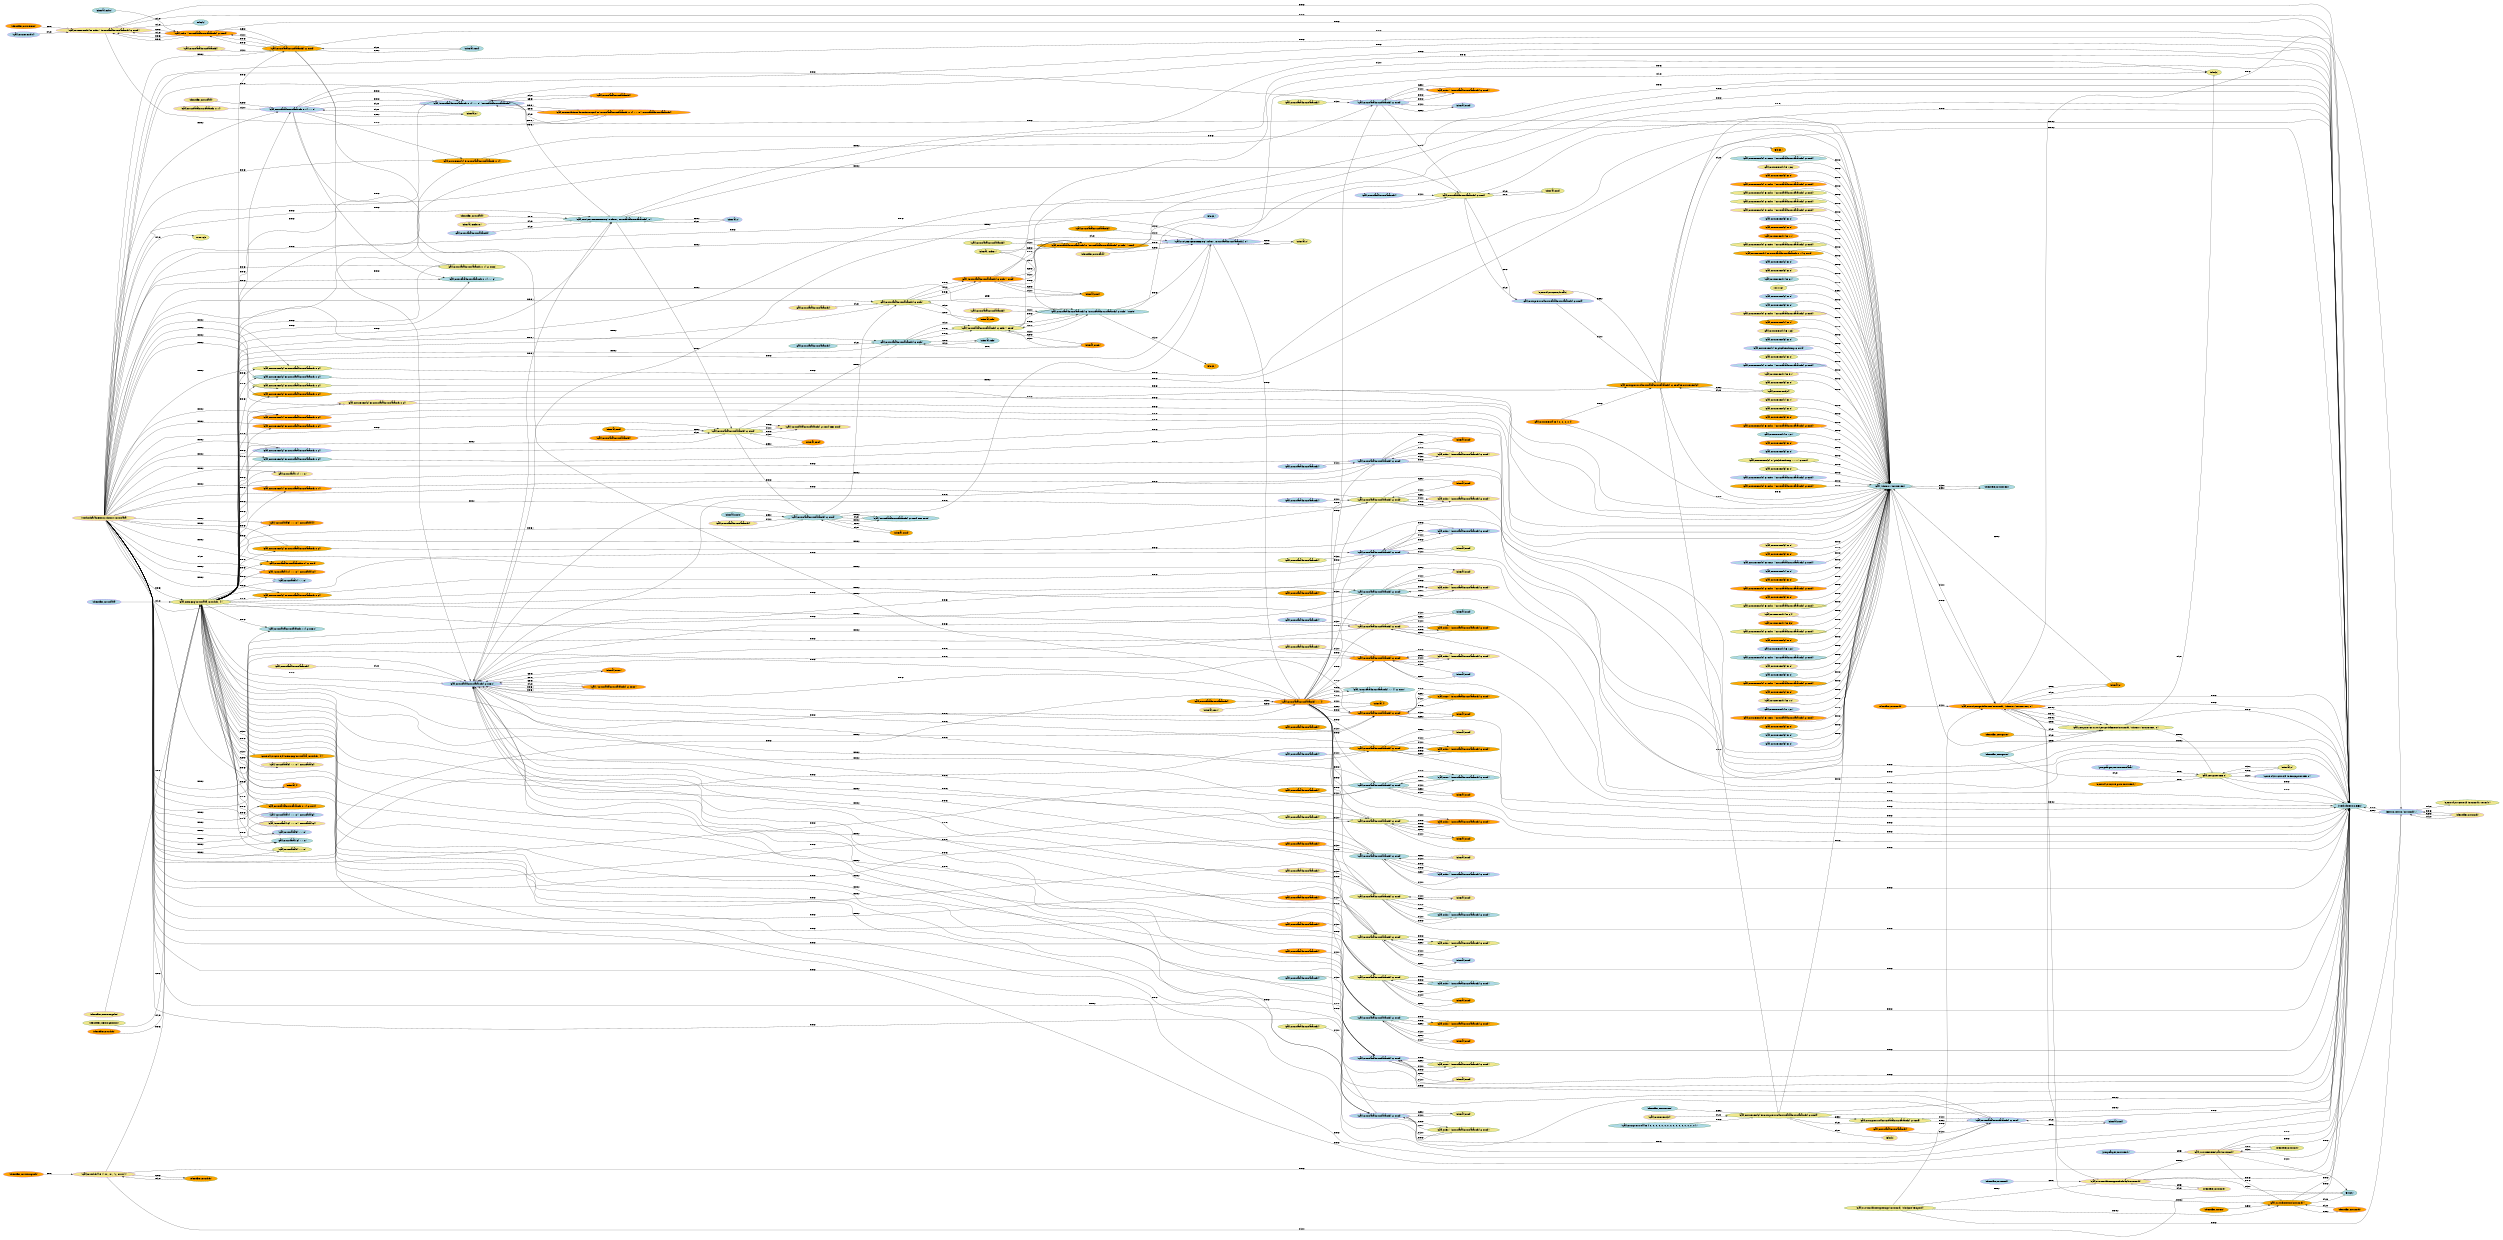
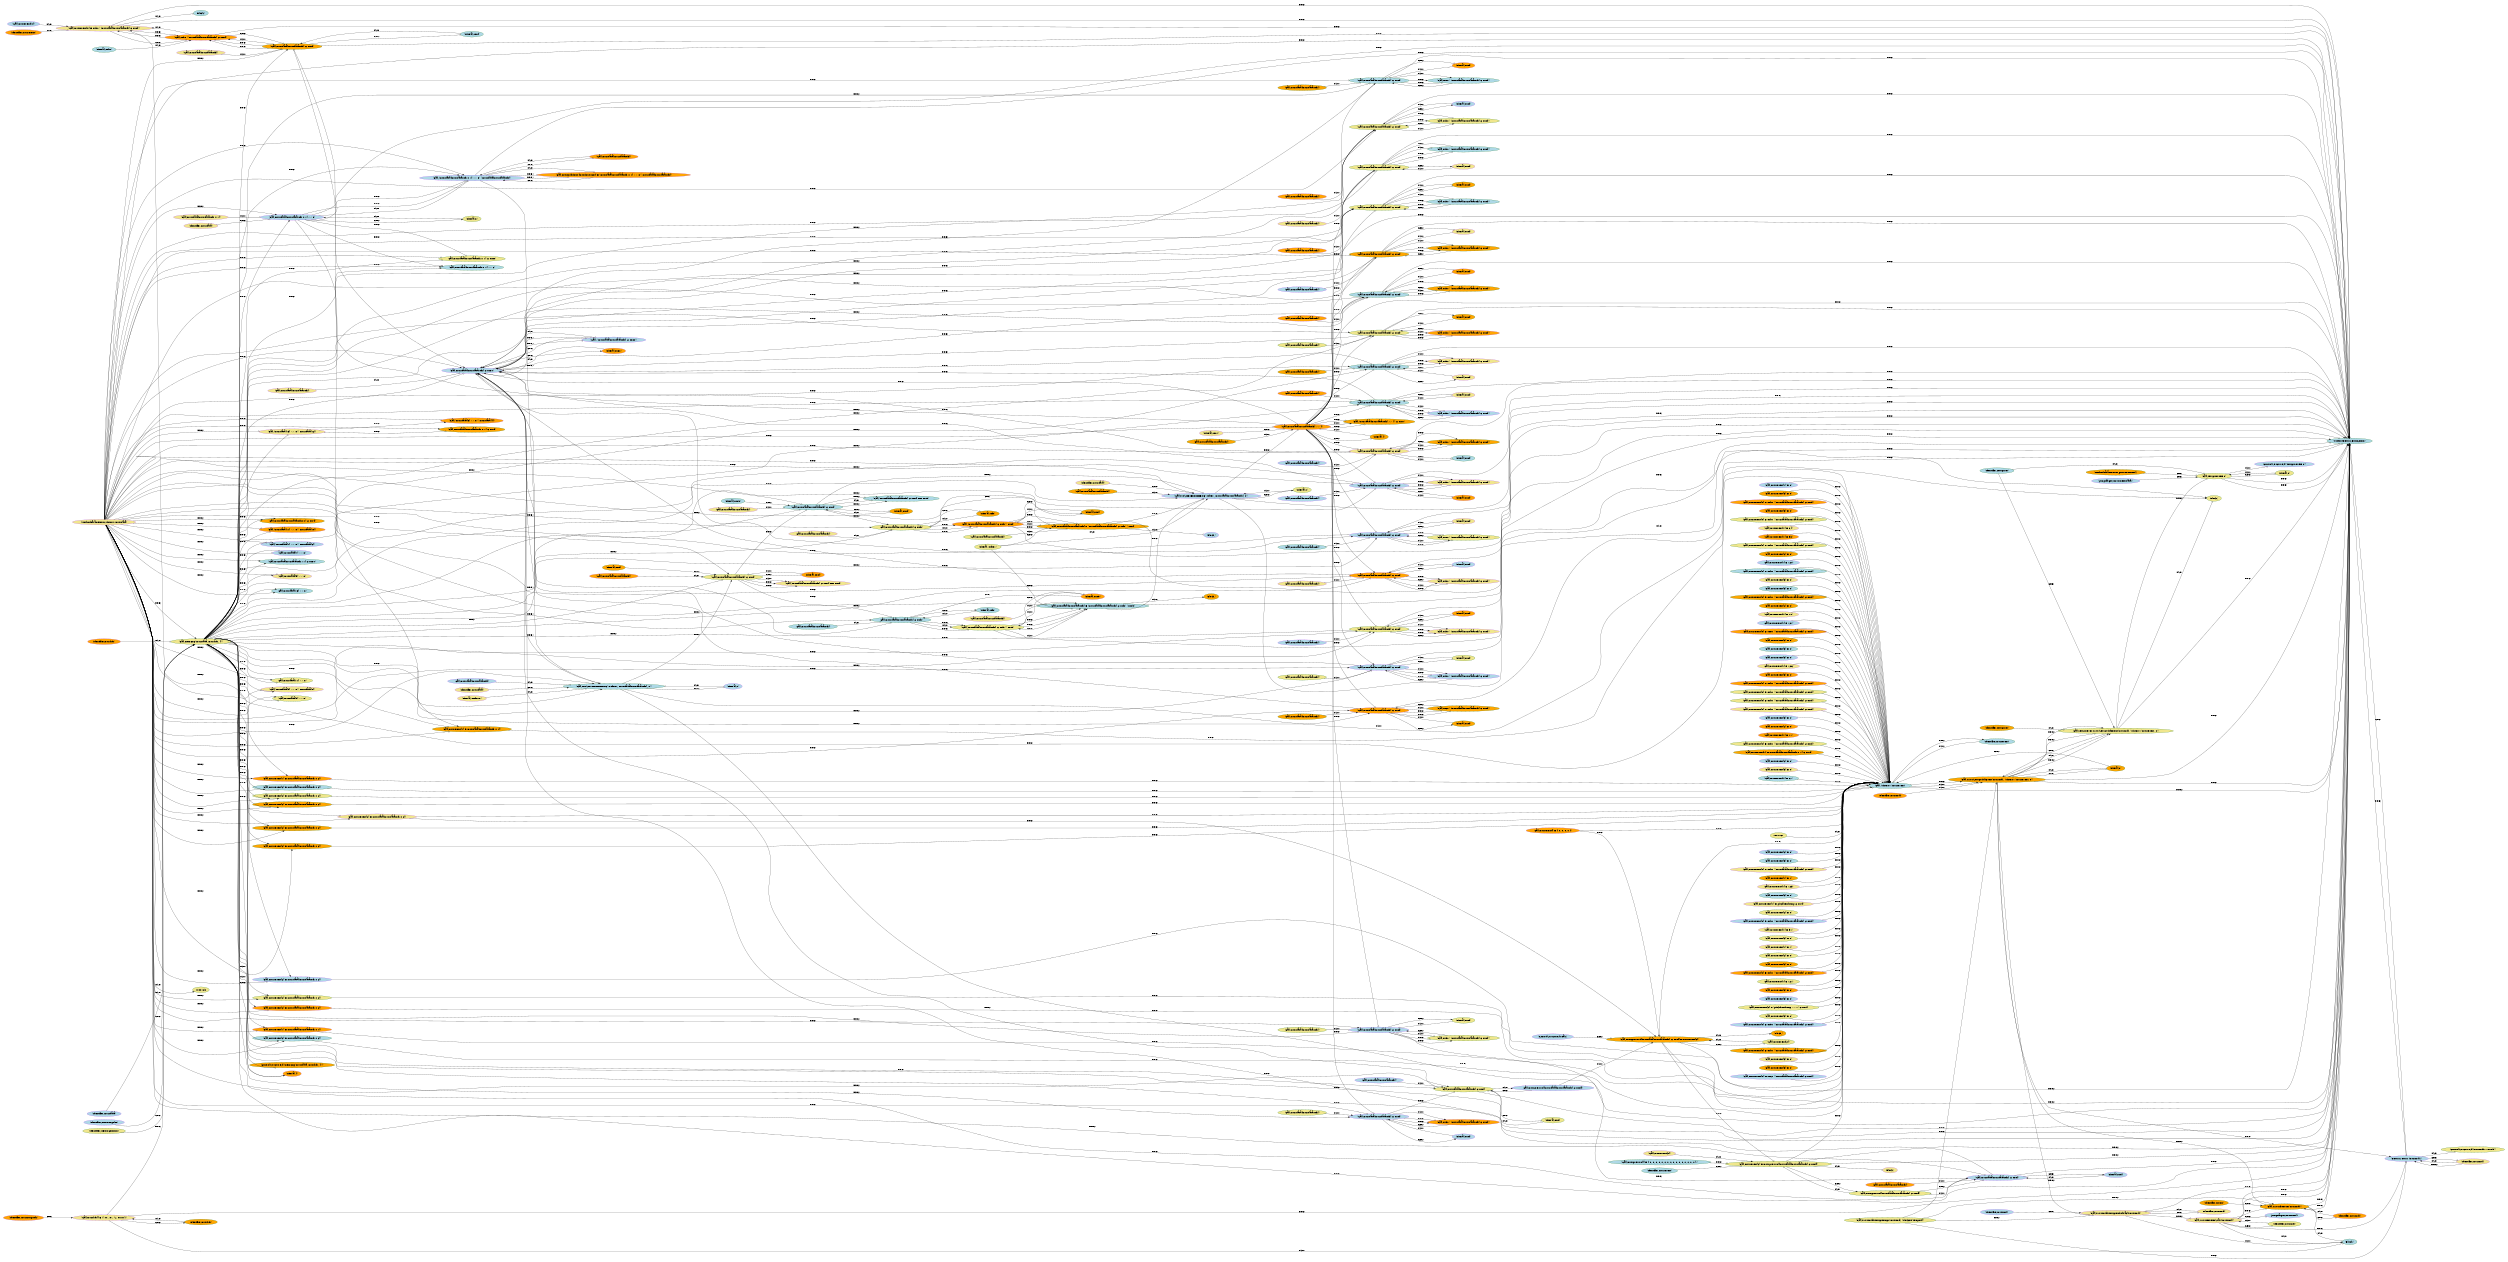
(1779, 158) -> none
(1838, 291) -> (1838, 832)
(1553, 292) -> (1553, 1037)
(1779, 348) -> (1779, 904)
(1779, 434) -> (1779, 982)
(292, 474) -> (292, 681)
(241, 542) -> (382, 426)
(201, 556) -> (201, 523)
none -> (155, 648)
(531, 674) -> (531, 359)
(614, 687) -> (614, 340)
(218, 690) -> (384, 433)
(1379, 690) -> (1379, 422)
(1997, 706) -> (1997, 780)
(723, 721) -> none
(2287, 776) -> (2285, 464)
(2116, 784) -> (2116, 472)
(2350, 806) -> (2350, 441)
(292, 832) -> (292, 576)
(104, 1014) -> (104, 1122)
(2160, 1152) -> (2251, 1218)
